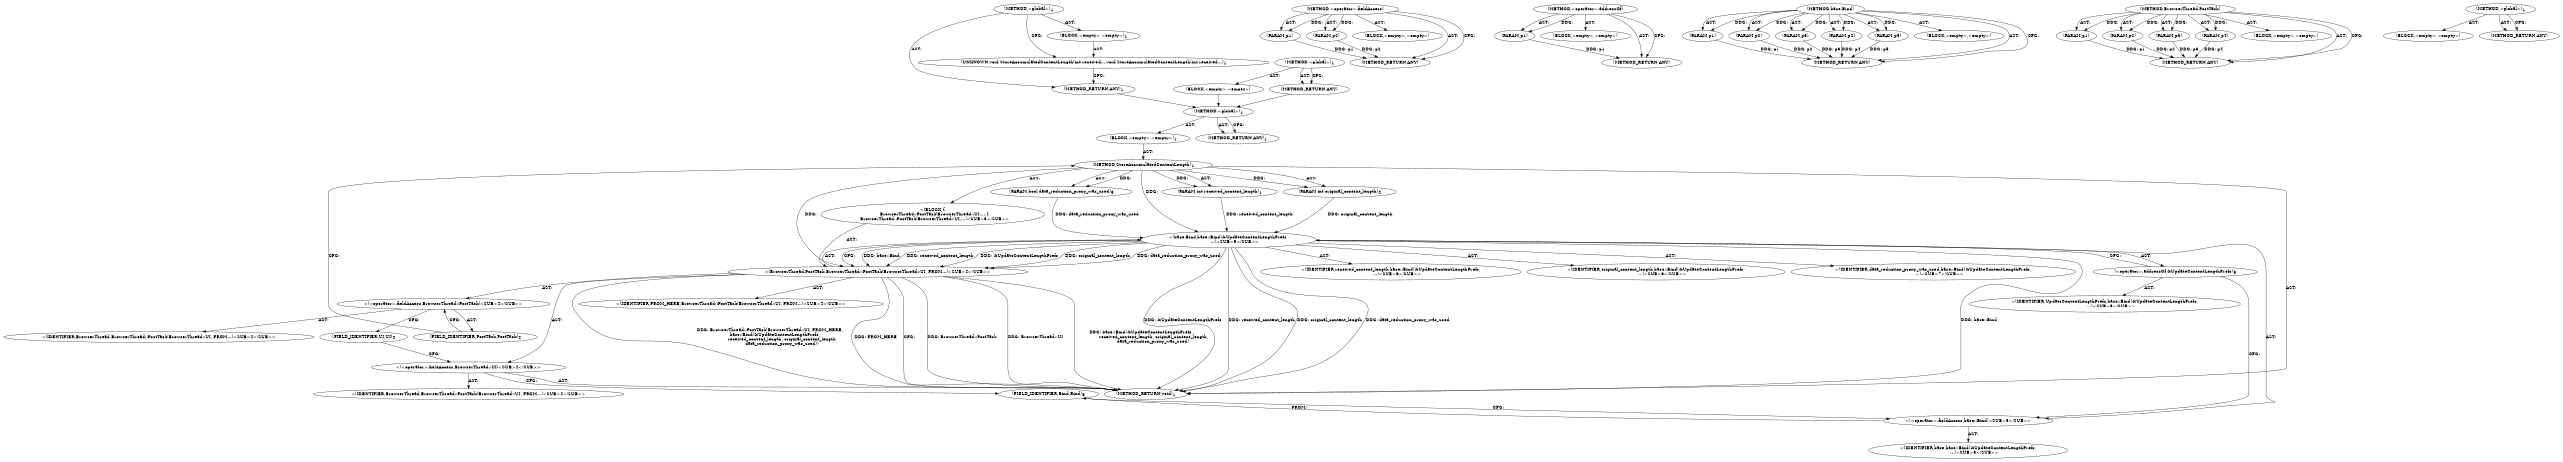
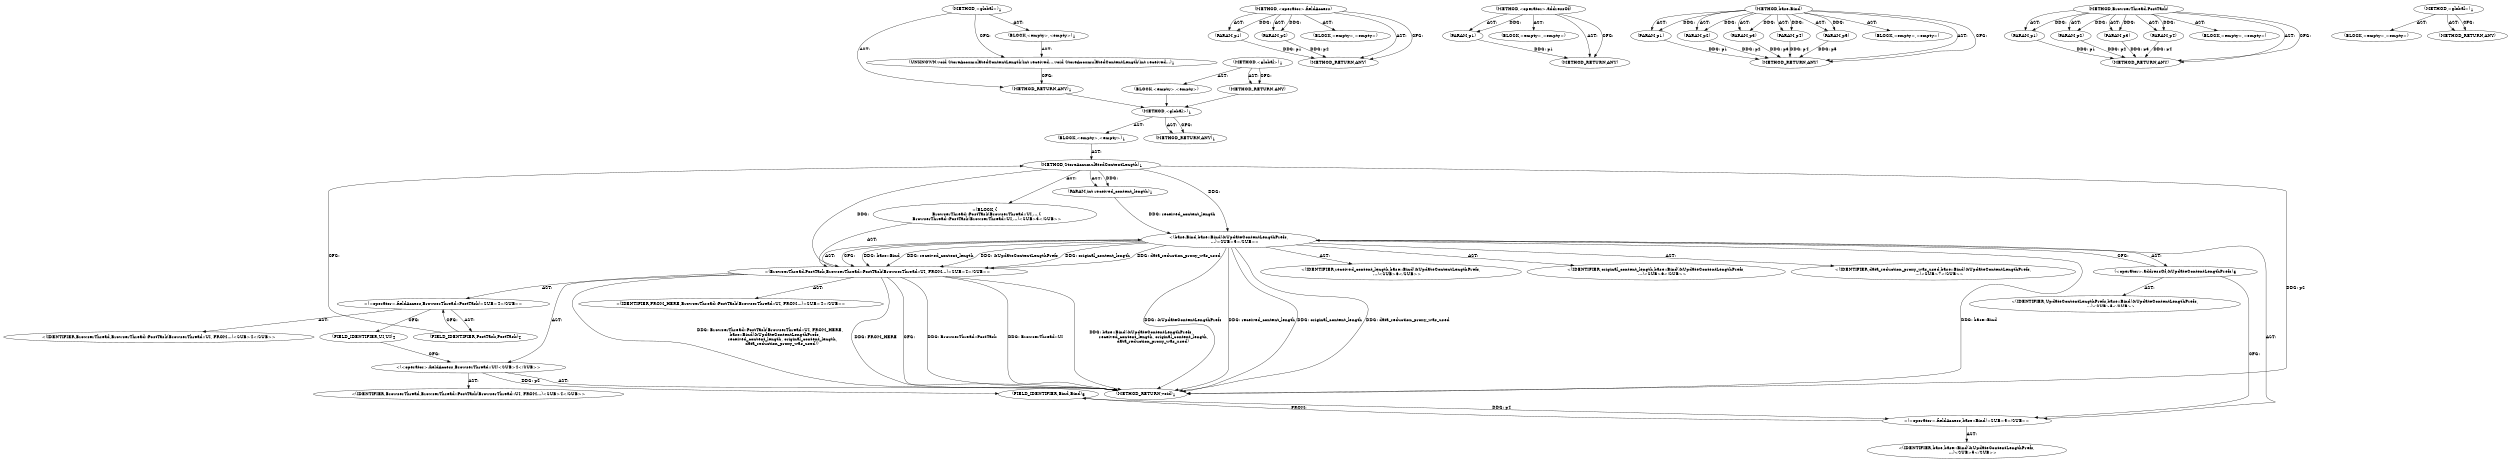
(1061, 192) -> none
(1340, 192) -> none
(2292, 288) -> (2296, 288)
(532, 381) -> (531, 381)
(1499, 408) -> (1502, 408)
